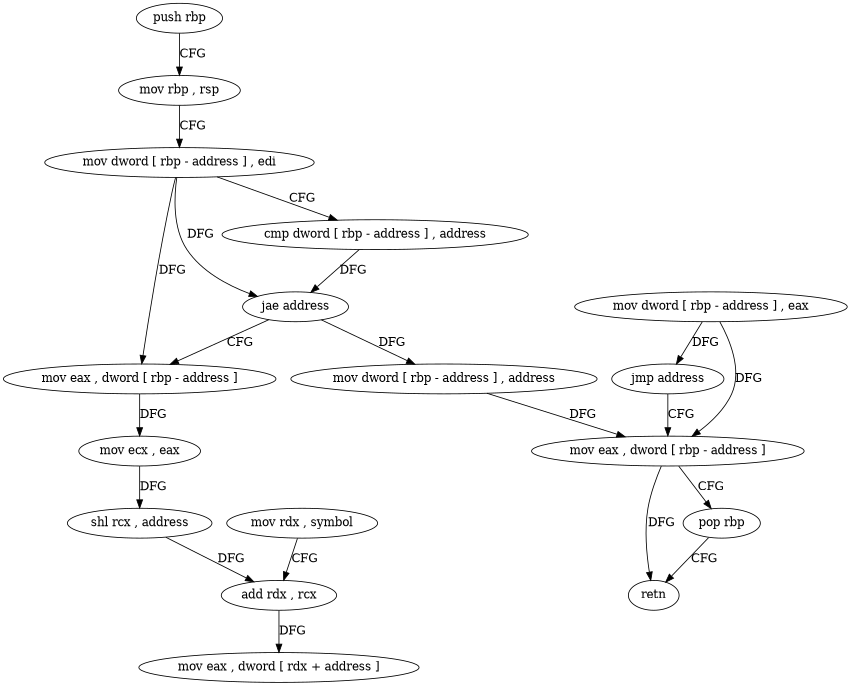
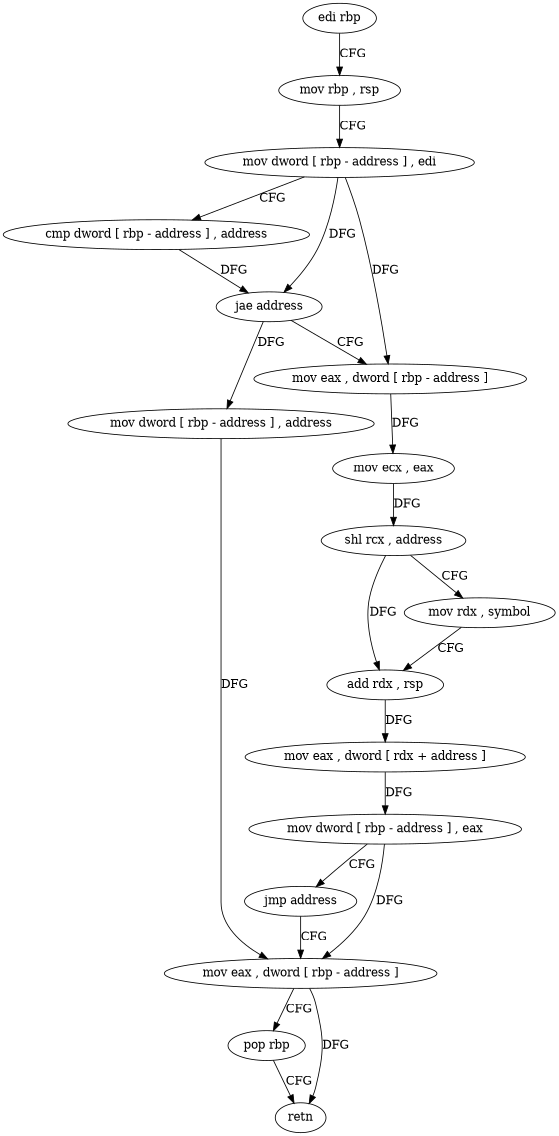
(179, 18) -> (340, 18)
(706, 343) -> (362, 865)
none -> (433, 574)
(279, 595) -> (385, 685)
none -> (385, 789)
